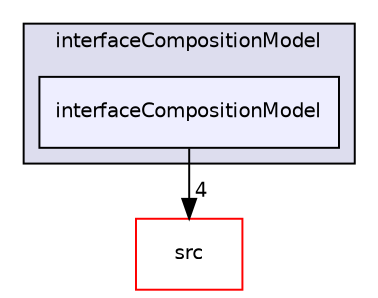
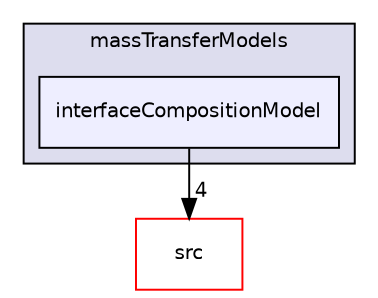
(189, 42) -> (189, 42)
